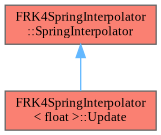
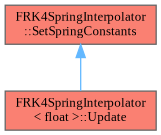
(81, 25) -> (81, 25)
